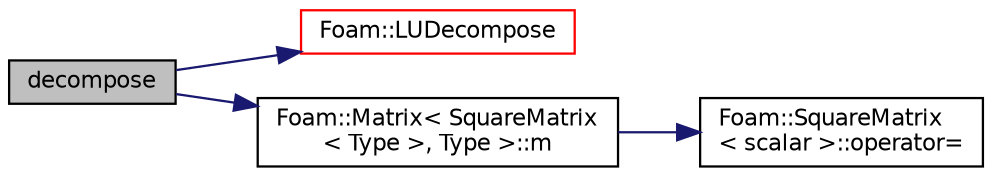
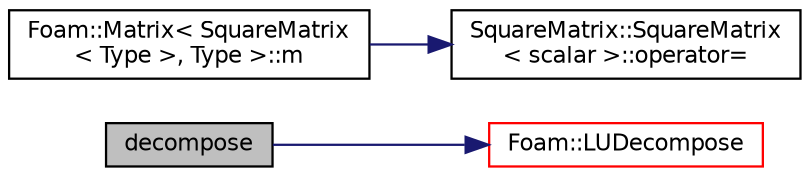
(205, 98) -> none
(842, 132) -> (626, 44)
